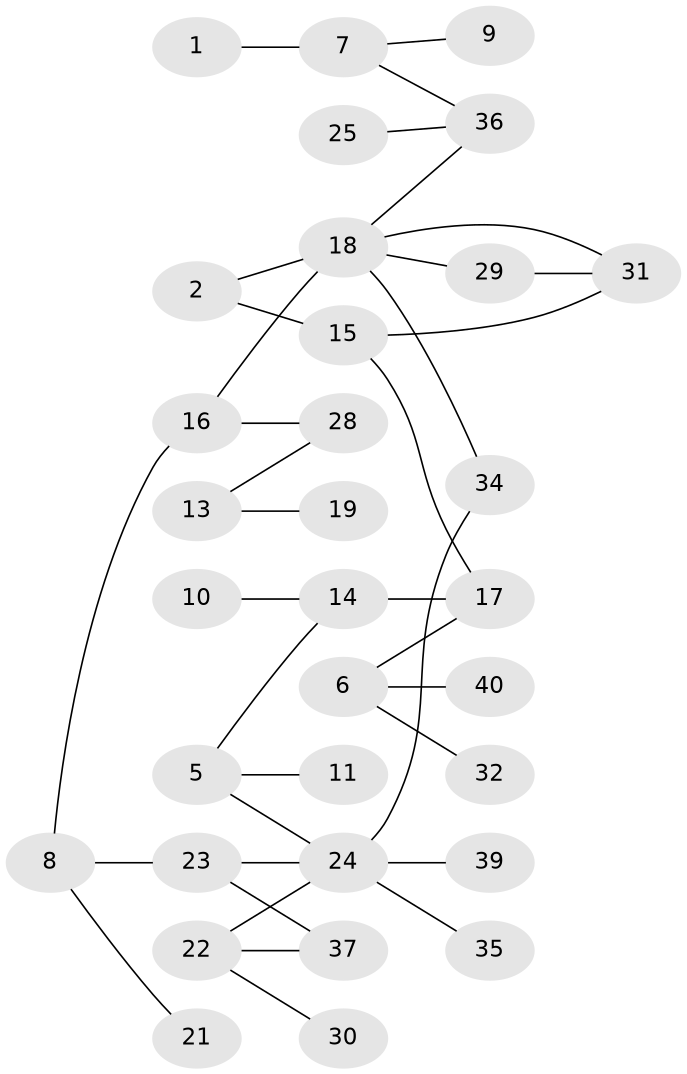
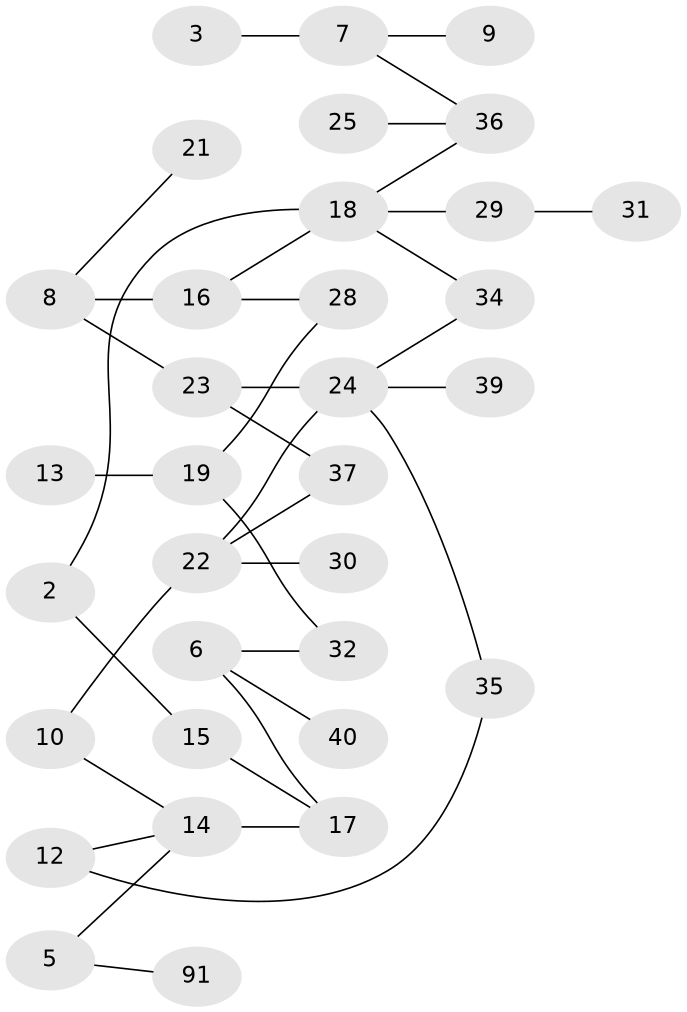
(197, 47) -> (197, 36)
(495, 225) -> none
(497, 325) -> none
(270, 467) -> (264, 398)
none -> (264, 553)
none -> (122, 645)
(343, 775) -> (197, 977)
(270, 819) -> none
none -> (50, 858)
